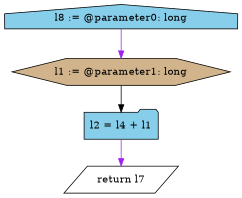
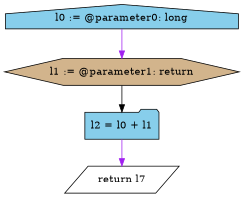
(121, 18) -> (122, 18)
(121, 72) -> (122, 72)
(121, 126) -> (122, 126)
